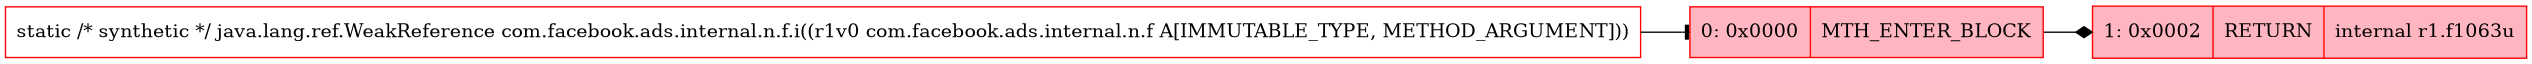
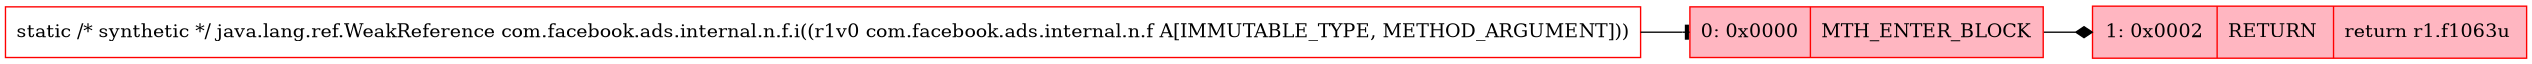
(2425, 31) -> (2427, 31)
